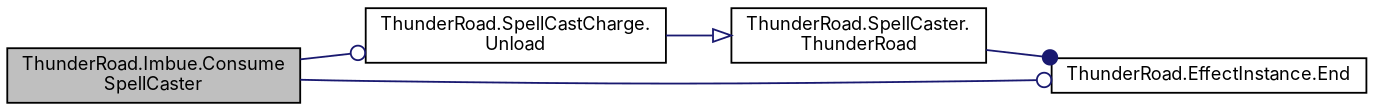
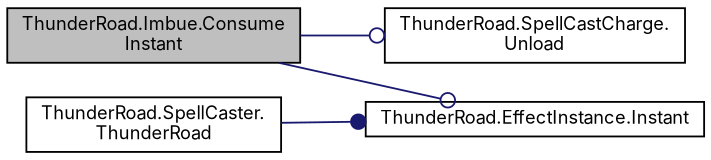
(689, 35) -> none
(154, 76) -> (154, 35)
(1209, 76) -> (535, 119)
